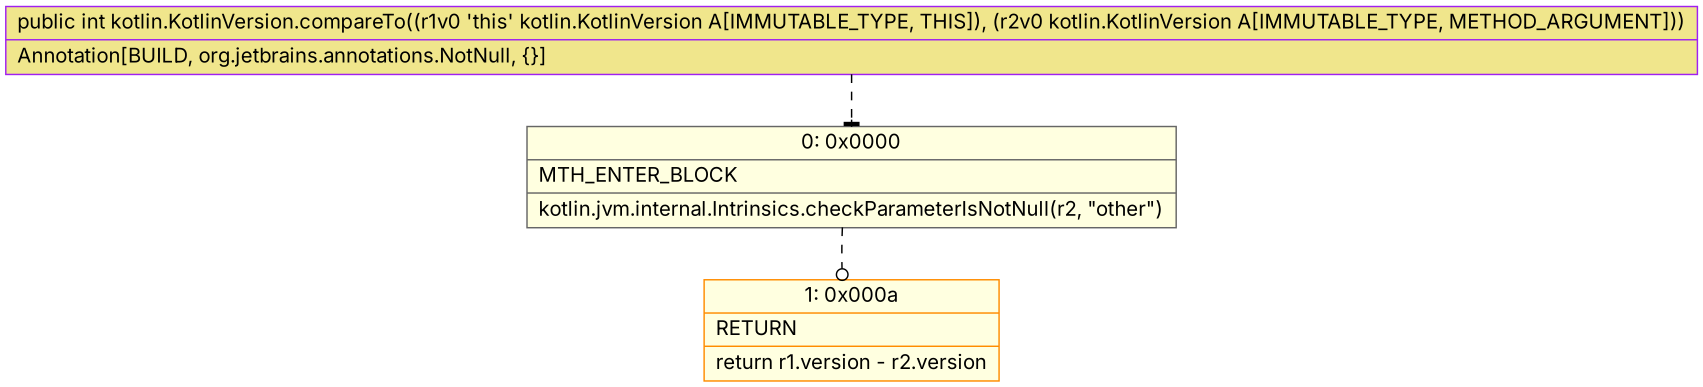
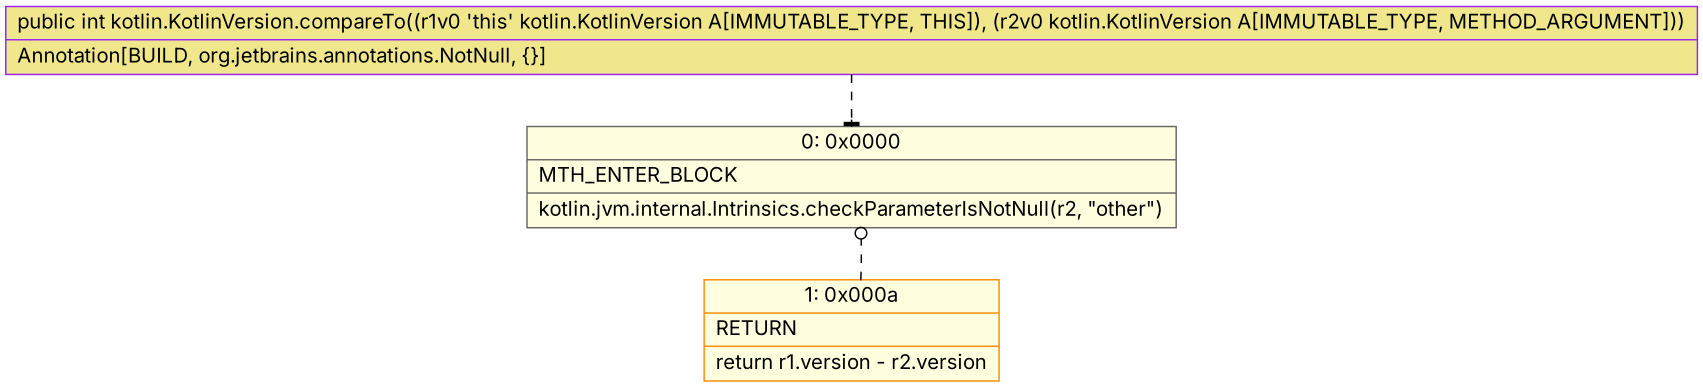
(842, 248) -> (861, 260)
